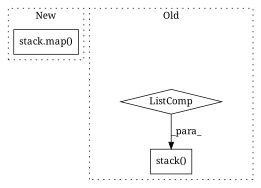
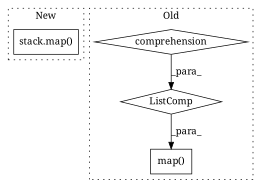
none -> (171, 42)
(171, 162) -> (171, 162)
